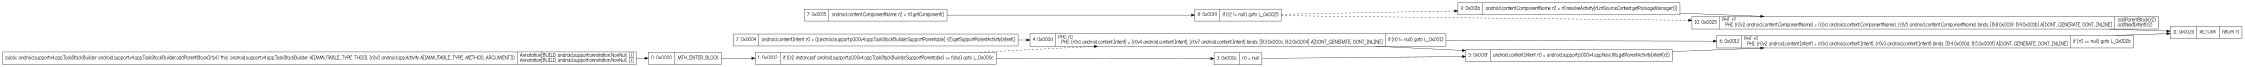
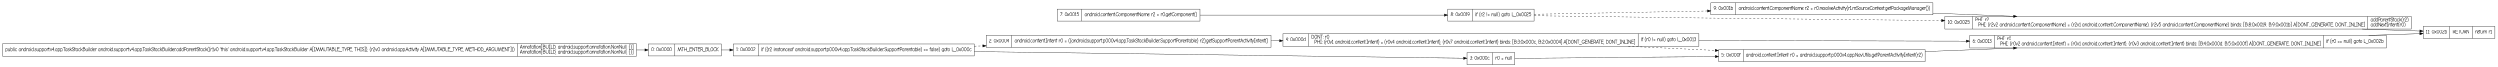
(2135, 25) -> (2388, 25)
(1066, 37) -> (1321, 37)
(1419, 48) -> (1672, 48)
(1037, 49) -> (979, 46)
